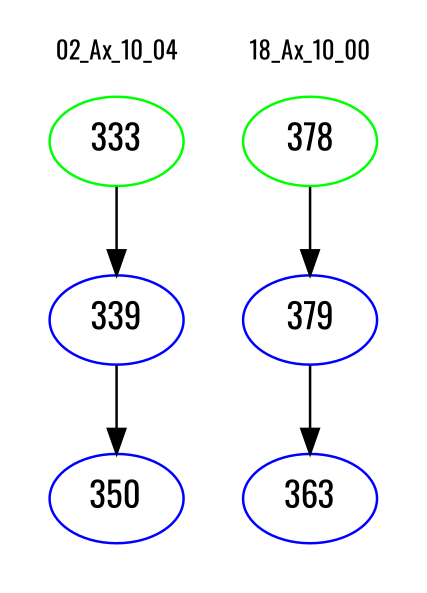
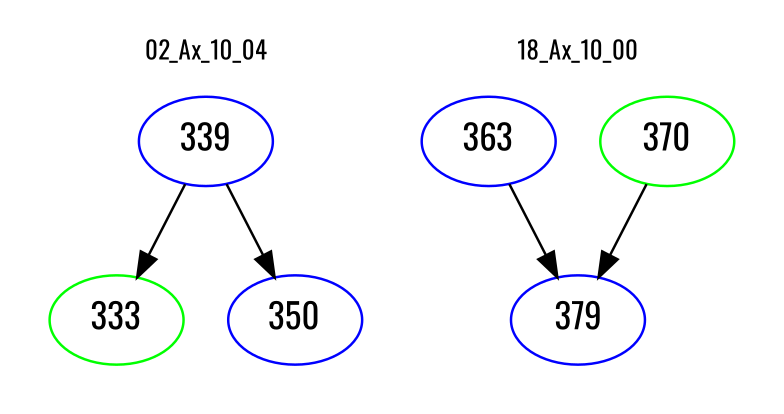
(310, 141) -> (667, 141)
(117, 219) -> (167, 220)
(310, 397) -> (528, 220)
